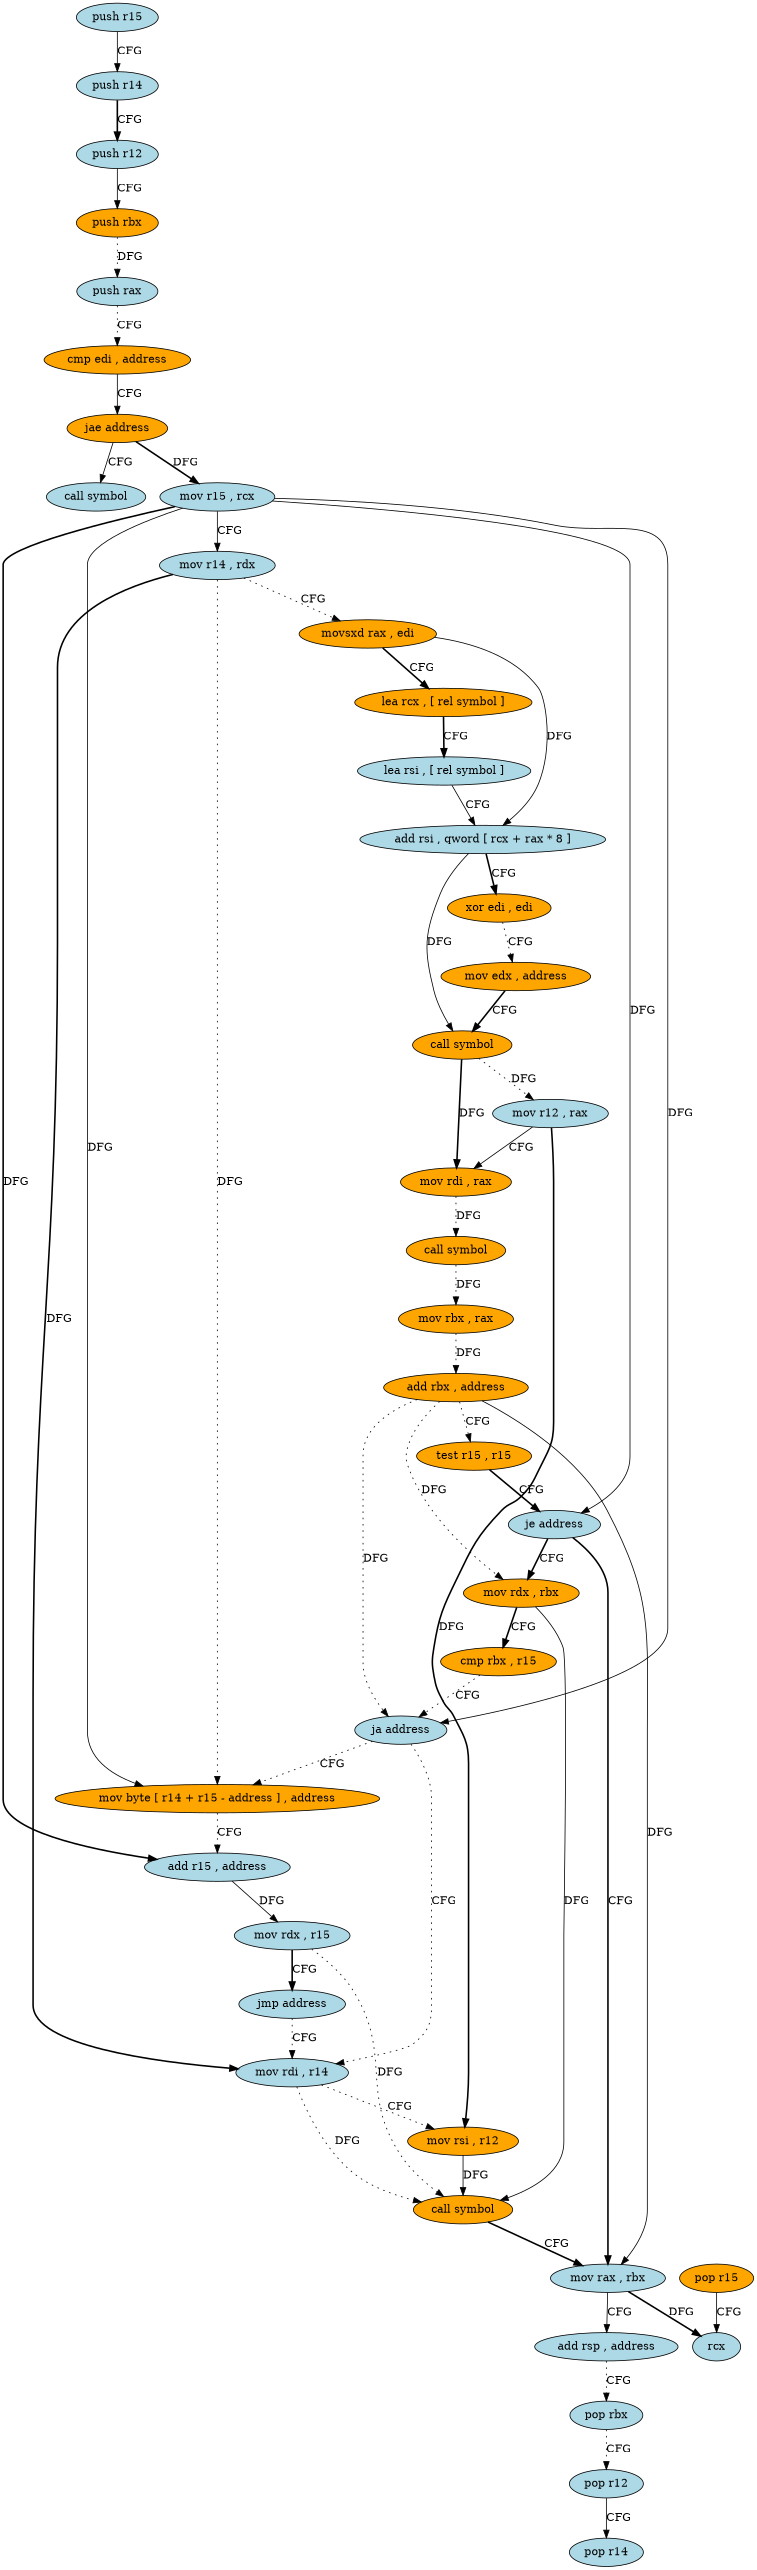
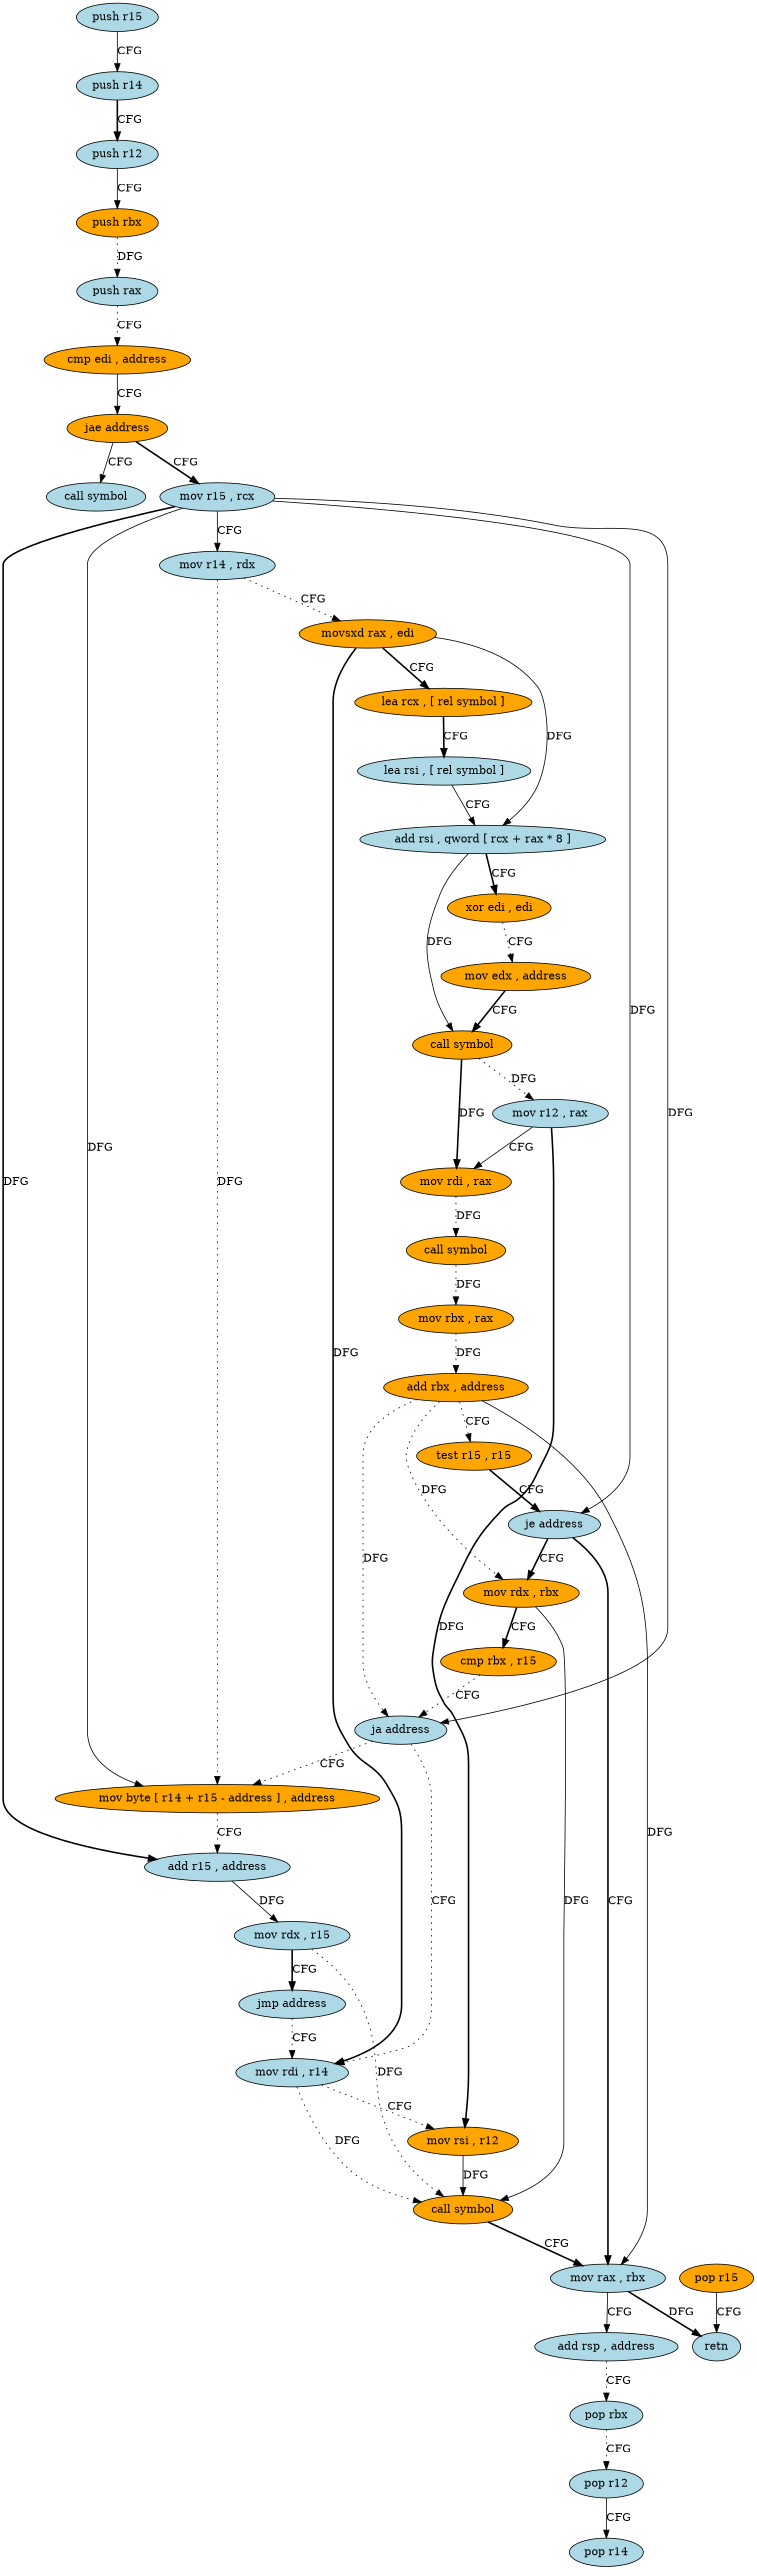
(186, 463) -> (186, 463)
(43, 1364) -> (333, 1378)
(717, 2347) -> (717, 2347)
